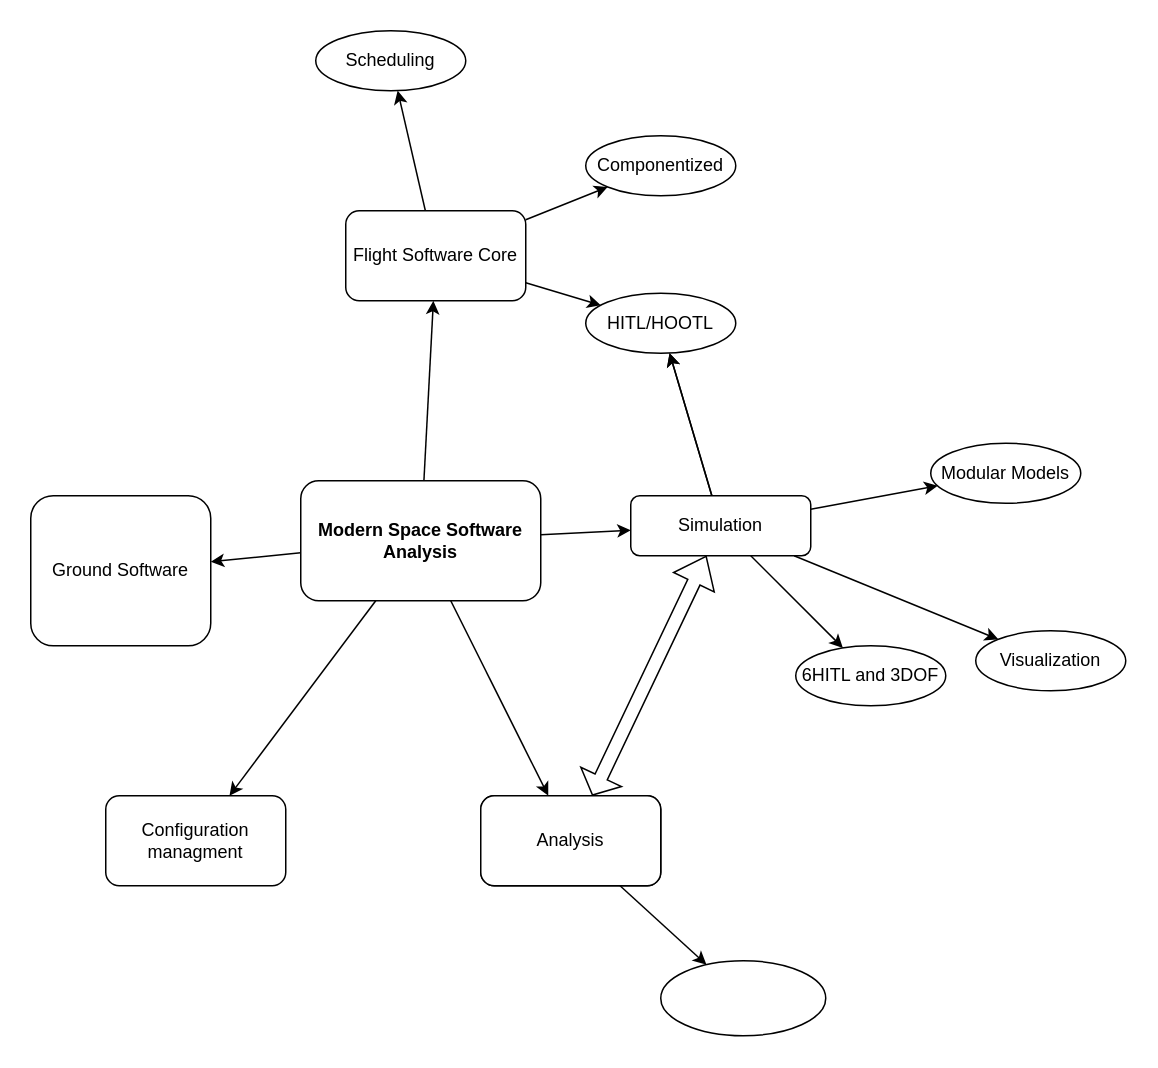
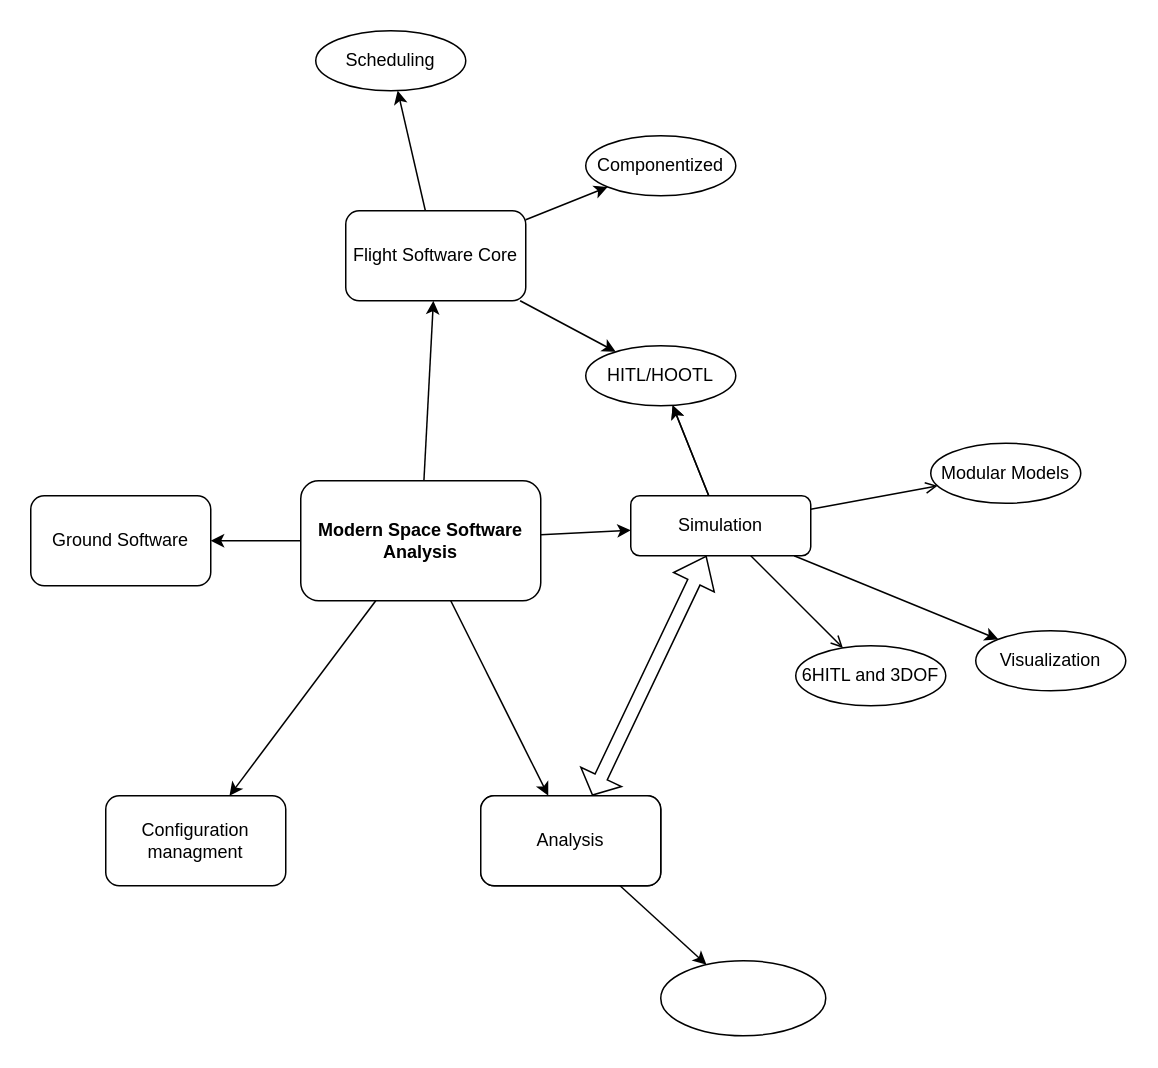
(661, 323) -> (661, 376)
(926, 488) -> (929, 487)
(121, 571) -> (121, 541)
(835, 640) -> (836, 641)
